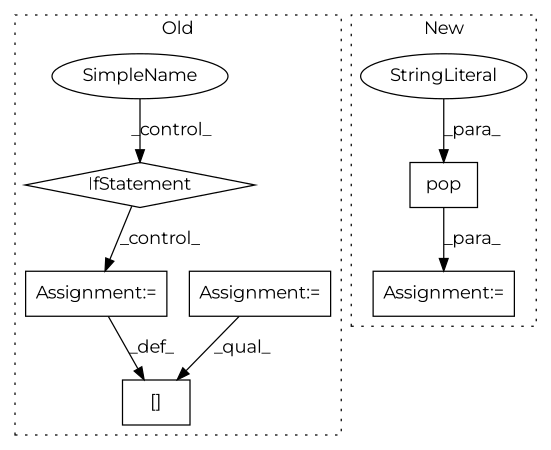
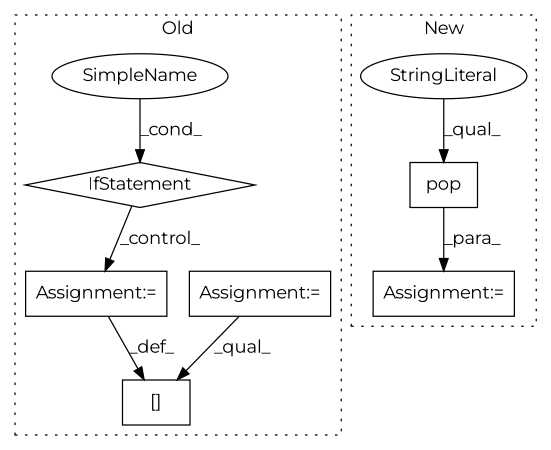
(171, 131) -> (171, 131)
(472, 131) -> (472, 131)
